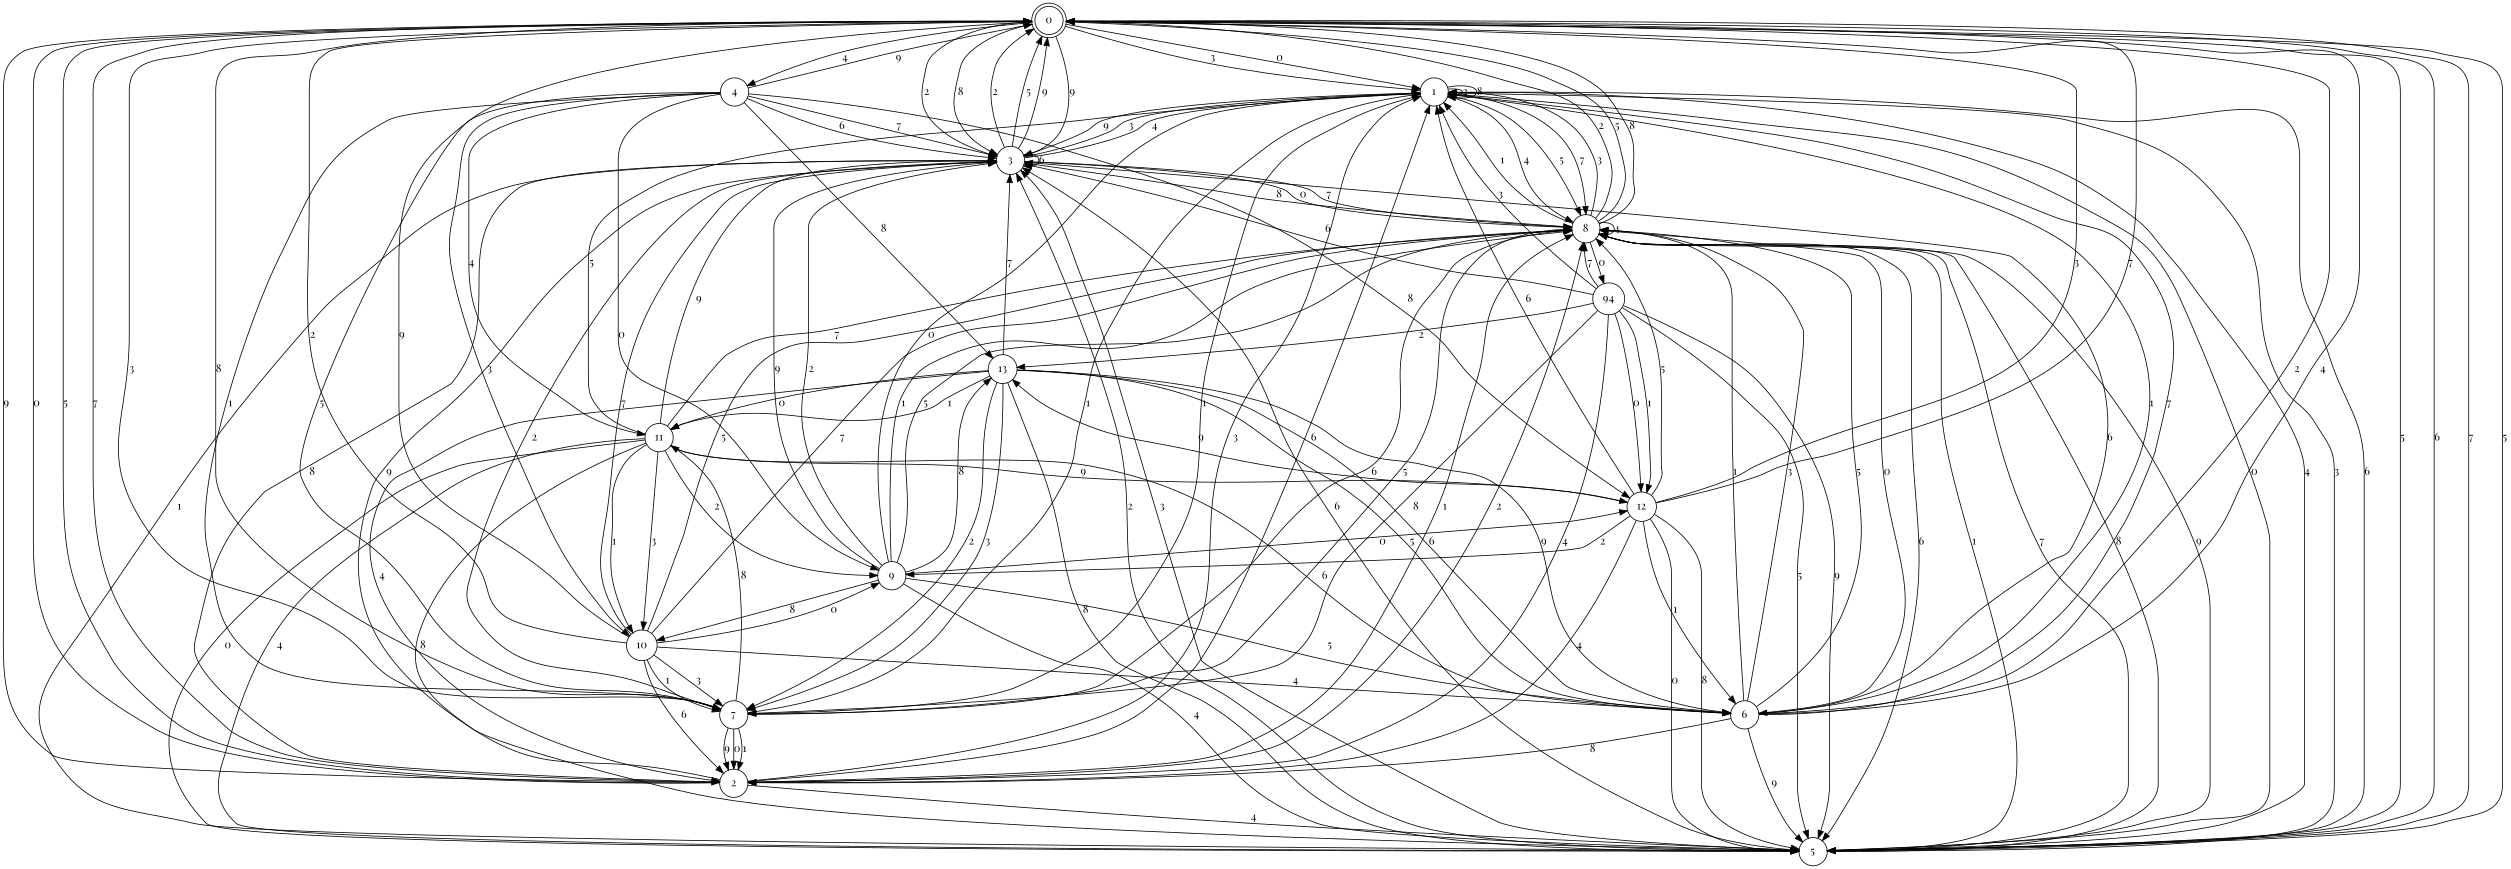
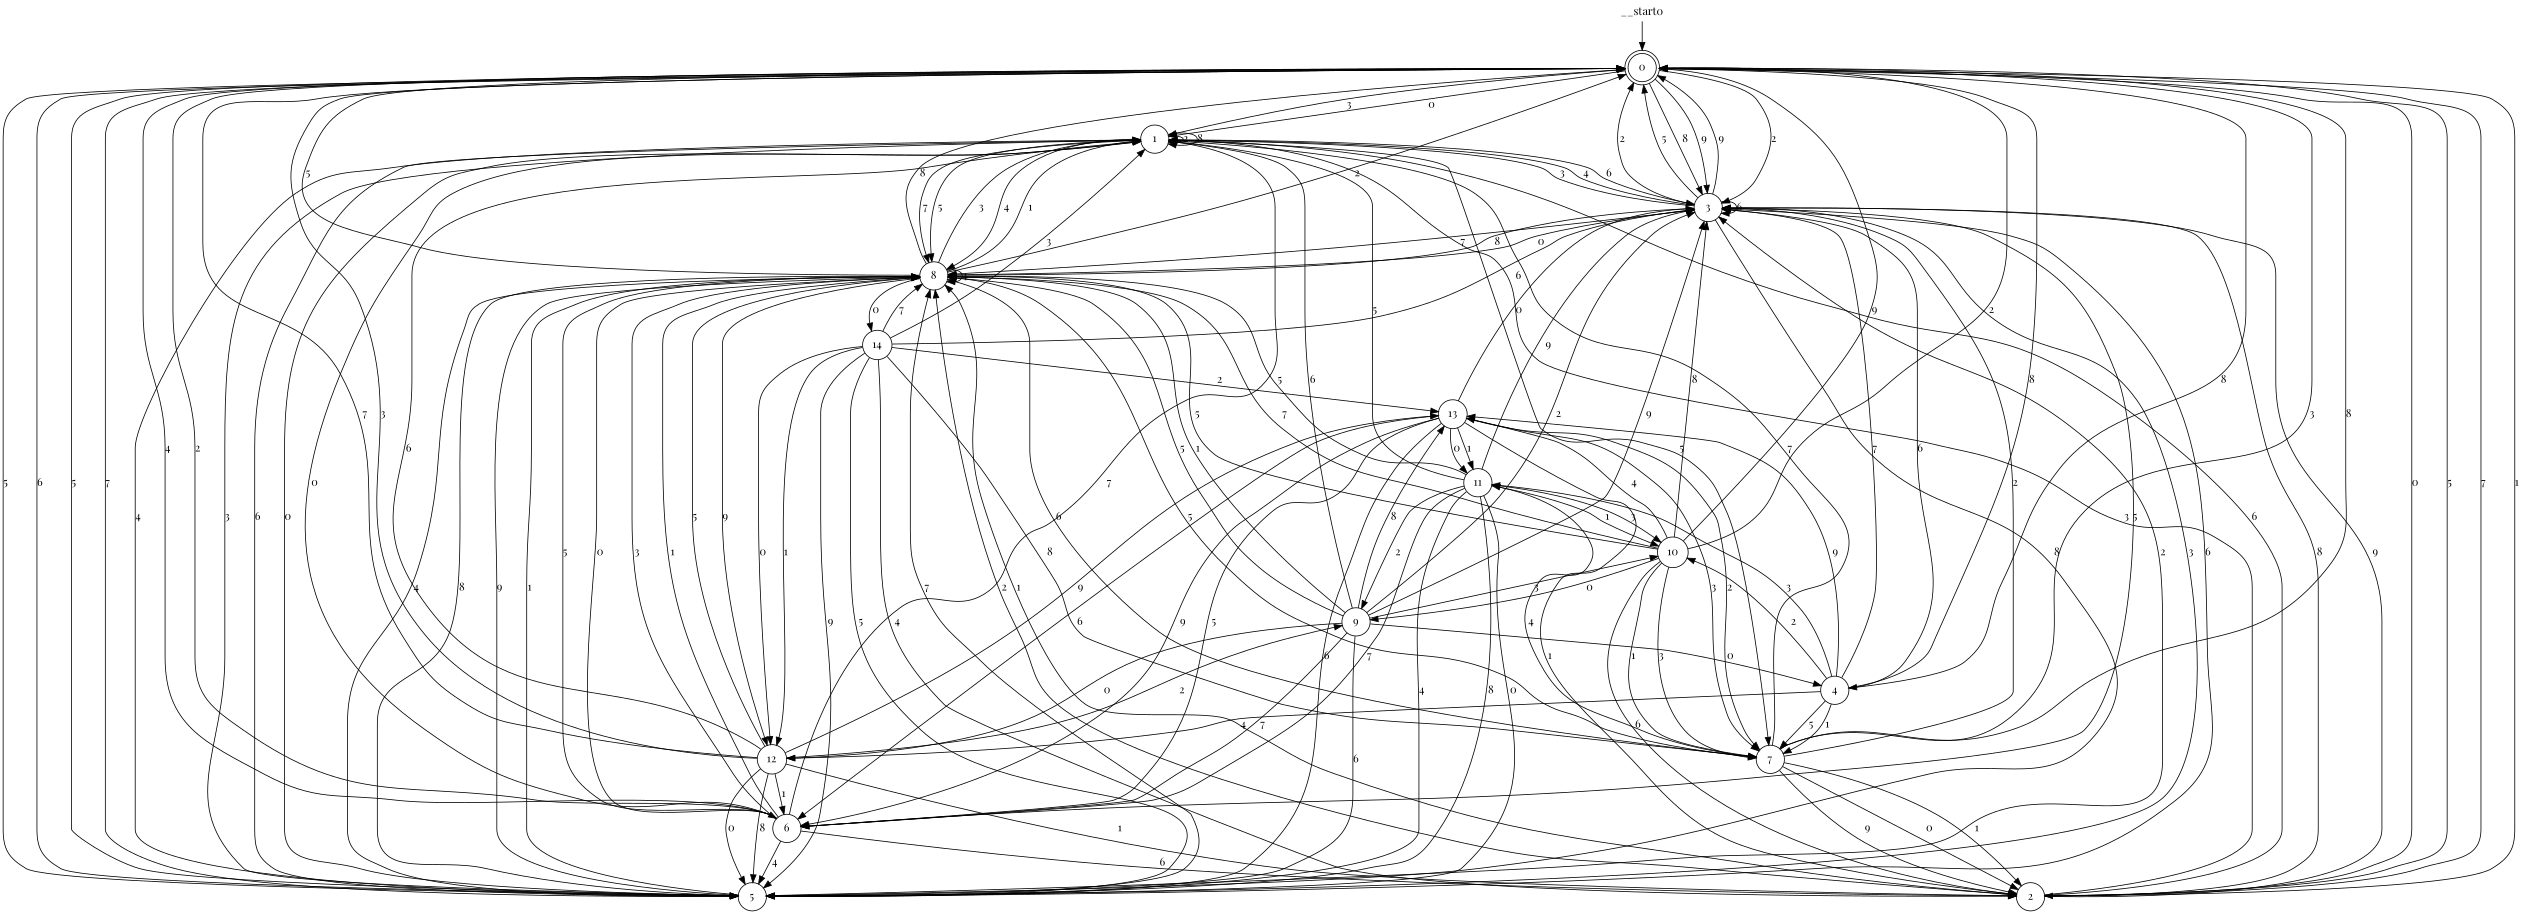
none -> (1642, 12)
(845, 58) -> (2224, 380)
(899, 58) -> (2032, 380)
(1106, 126) -> (1609, 173)
(884, 229) -> (1836, 552)
(472, 263) -> (1789, 588)
(1010, 263) -> (1519, 310)
(1411, 299) -> (1243, 724)
(1609, 299) -> (877, 345)
(837, 335) -> (1280, 380)
(931, 335) -> (1313, 380)
(623, 359) -> (1594, 644)
(490, 369) -> (1794, 622)
(560, 375) -> (2012, 484)
(7, 403) -> (2517, 483)
(624, 403) -> (1695, 380)
(1088, 403) -> (1790, 449)
(1205, 403) -> (1682, 449)
(2152, 403) -> (315, 483)
(2110, 438) -> (2135, 517)
(1168, 481) -> (722, 435)
(180, 507) -> (2057, 552)
(1922, 542) -> (416, 588)
(382, 576) -> (1550, 656)
(744, 576) -> (1531, 622)
(1325, 576) -> (1370, 656)
(793, 610) -> (1536, 588)
(1086, 610) -> (1327, 656)
(1330, 645) -> (1263, 724)
(1579, 645) -> (1120, 828)
(1270, 685) -> (1584, 458)
(1196, 715) -> (1356, 759)
(1593, 749) -> (1163, 863)
(1775, 783) -> (775, 863)
(1269, 824) -> none
